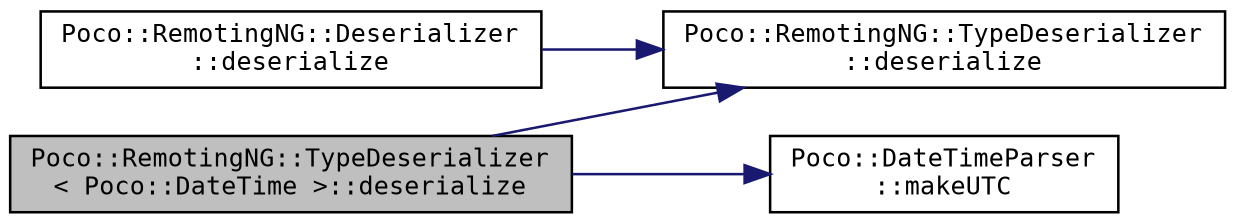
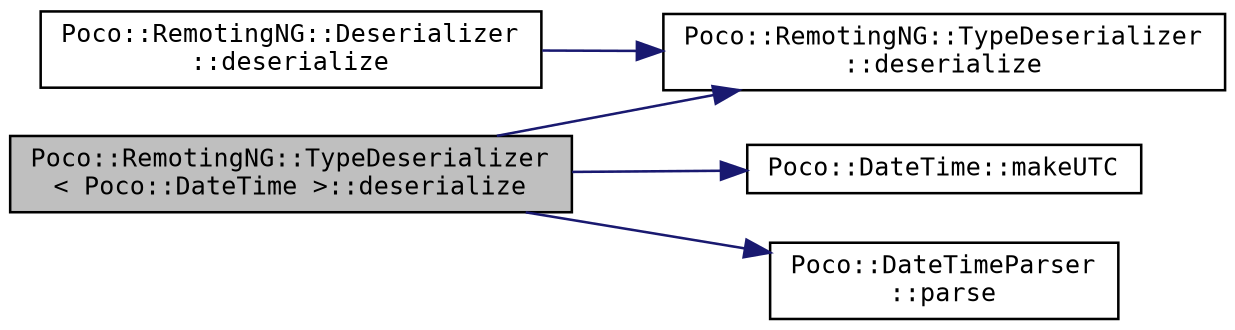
none -> (944, 169)
(944, 174) -> (944, 281)
